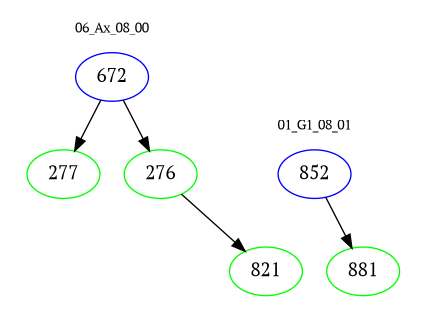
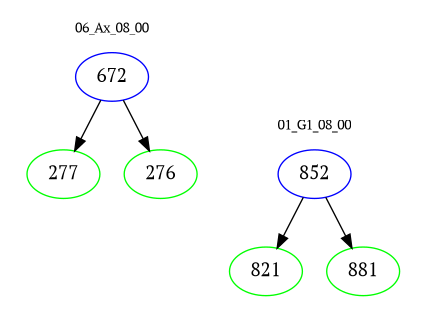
(315, 126) -> (315, 126)
(208, 218) -> (293, 217)
